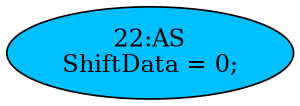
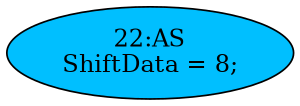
(150, 53) -> (150, 53)
